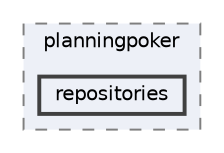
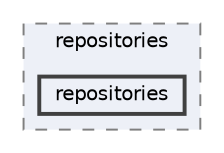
(112, 42) -> (112, 42)
